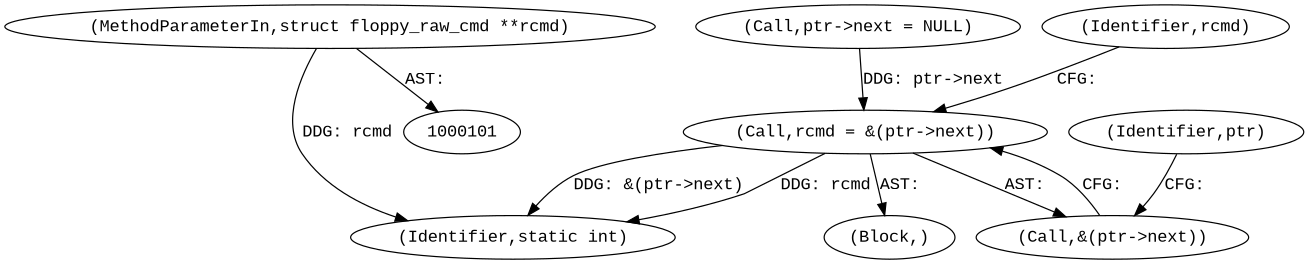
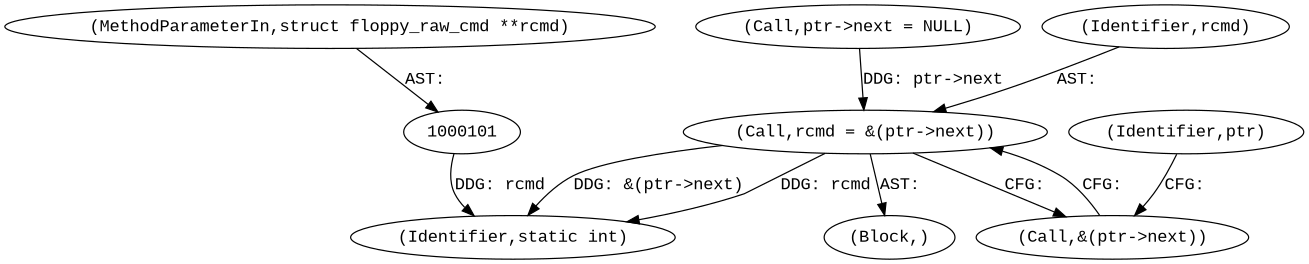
(1082, 79) -> (1082, 79)
(303, 155) -> (451, 182)
(1030, 185) -> (1030, 185)
